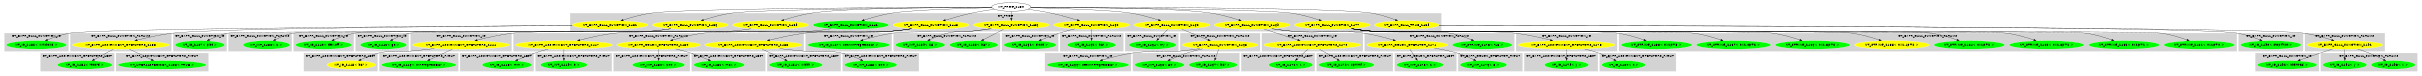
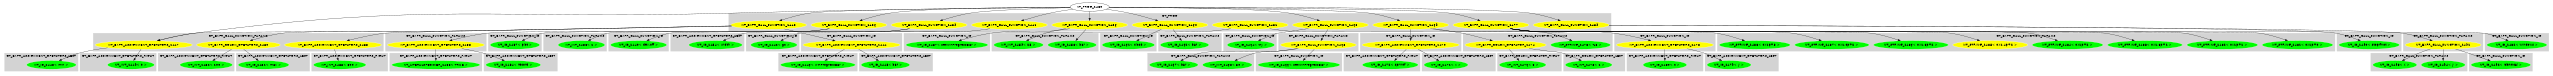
(798, 9) -> (614, 15)
(851, 25) -> (1009, 25)
(1407, 25) -> (1571, 25)
(774, 55) -> (817, 32)
(351, 65) -> (885, 65)
